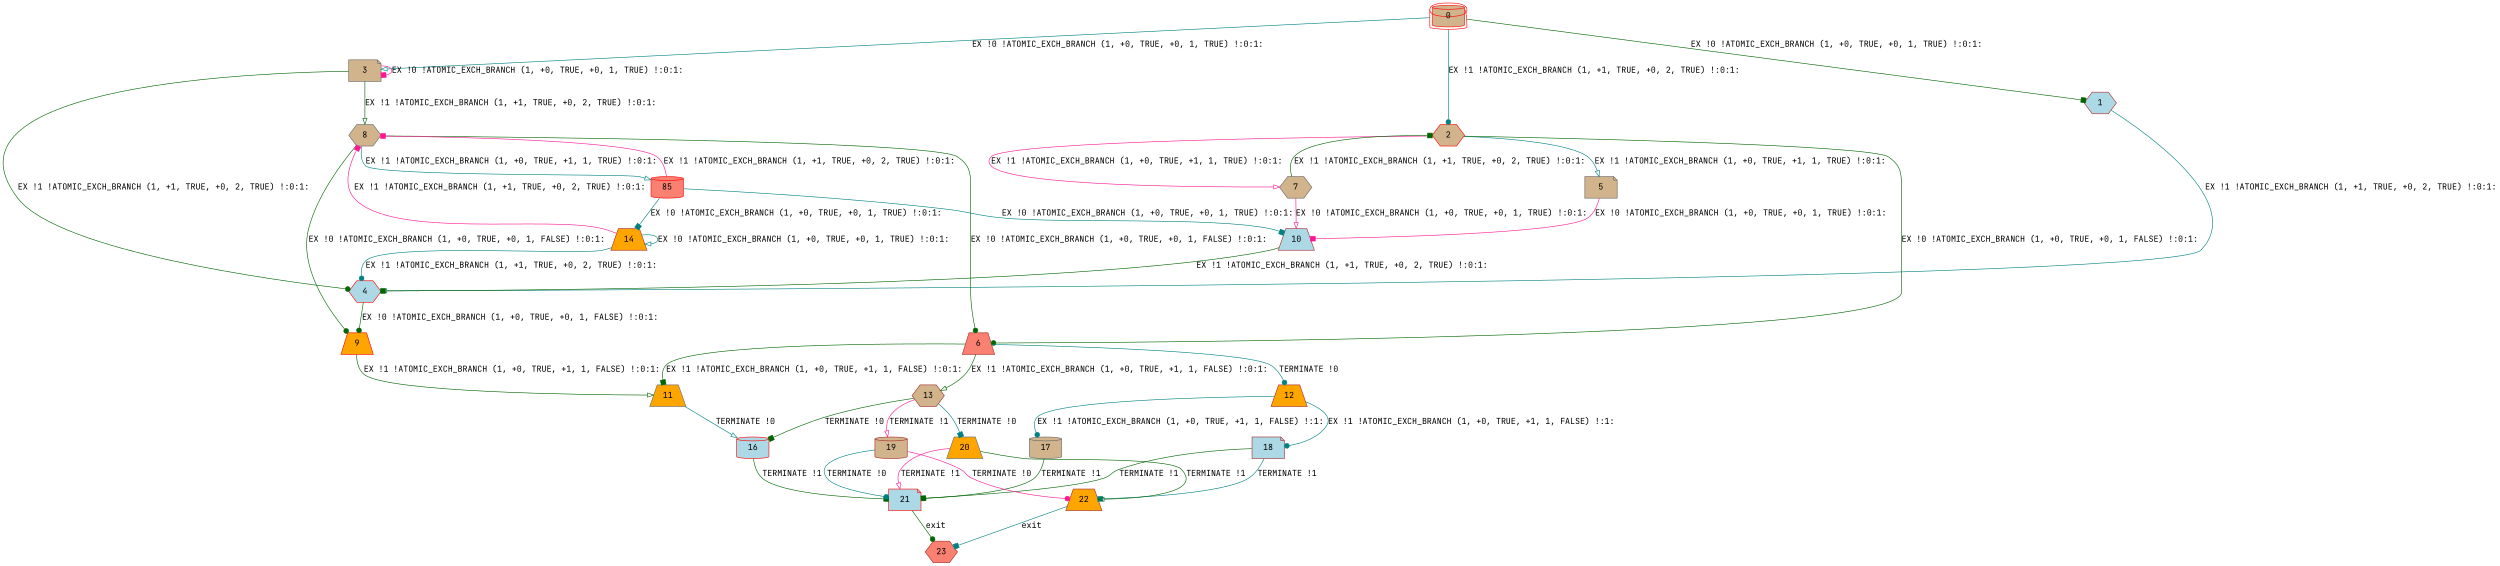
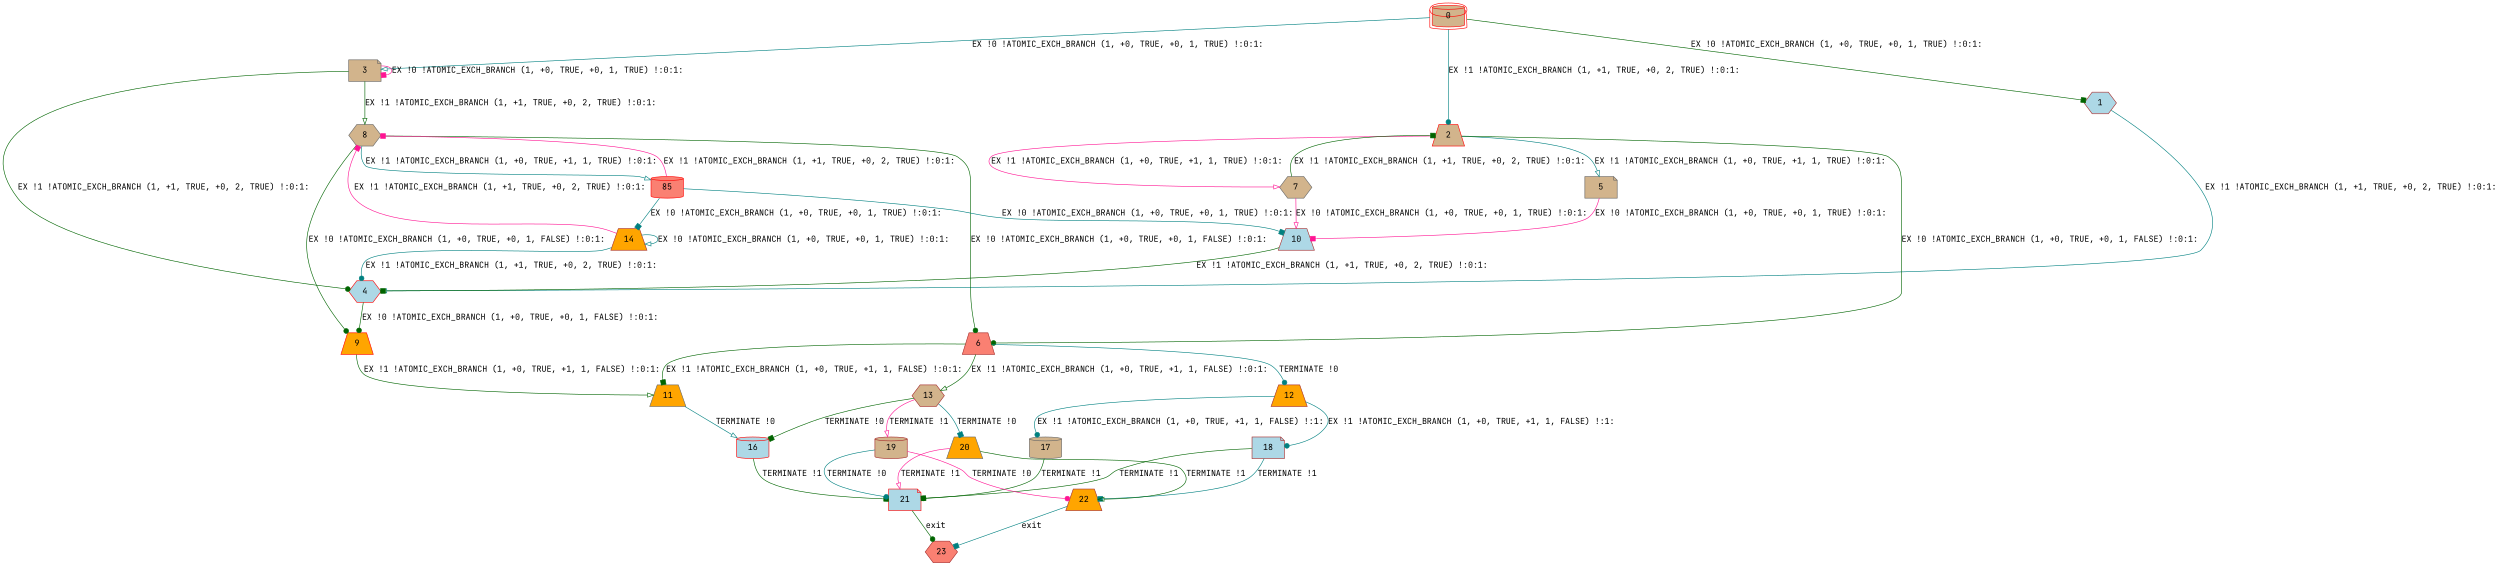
(1448, 135) -> (1448, 135)
